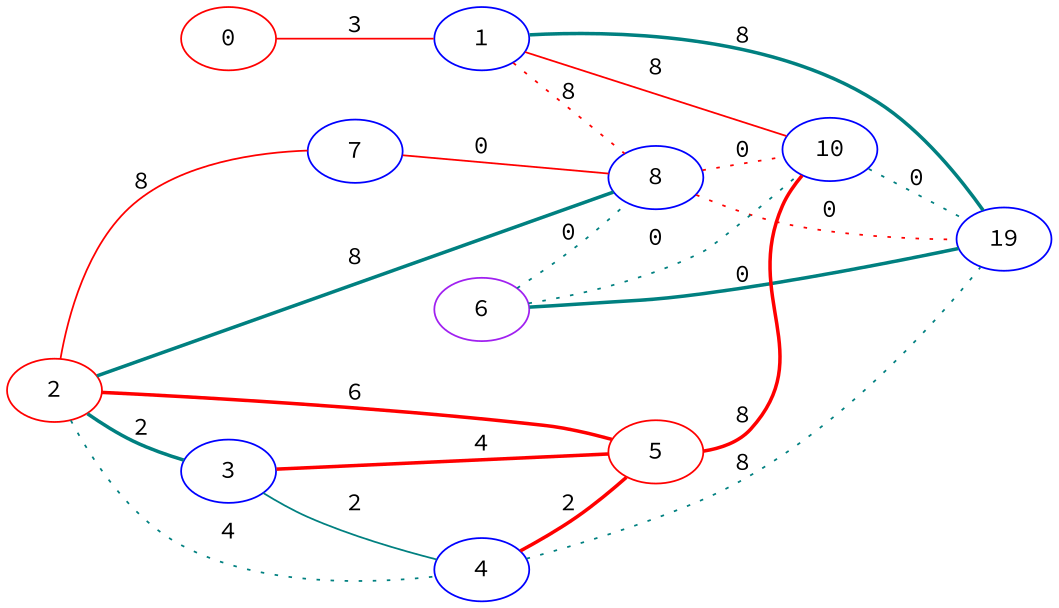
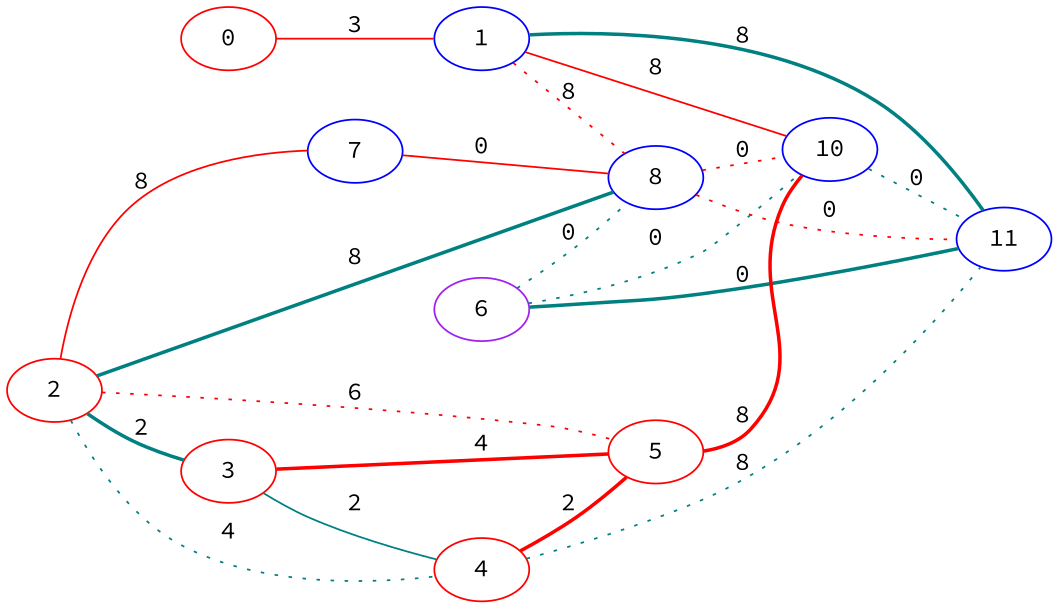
(1004, 239) -> (1004, 239)
(358, 408) -> (358, 408)
(229, 471) -> (229, 471)
(482, 570) -> (482, 570)
